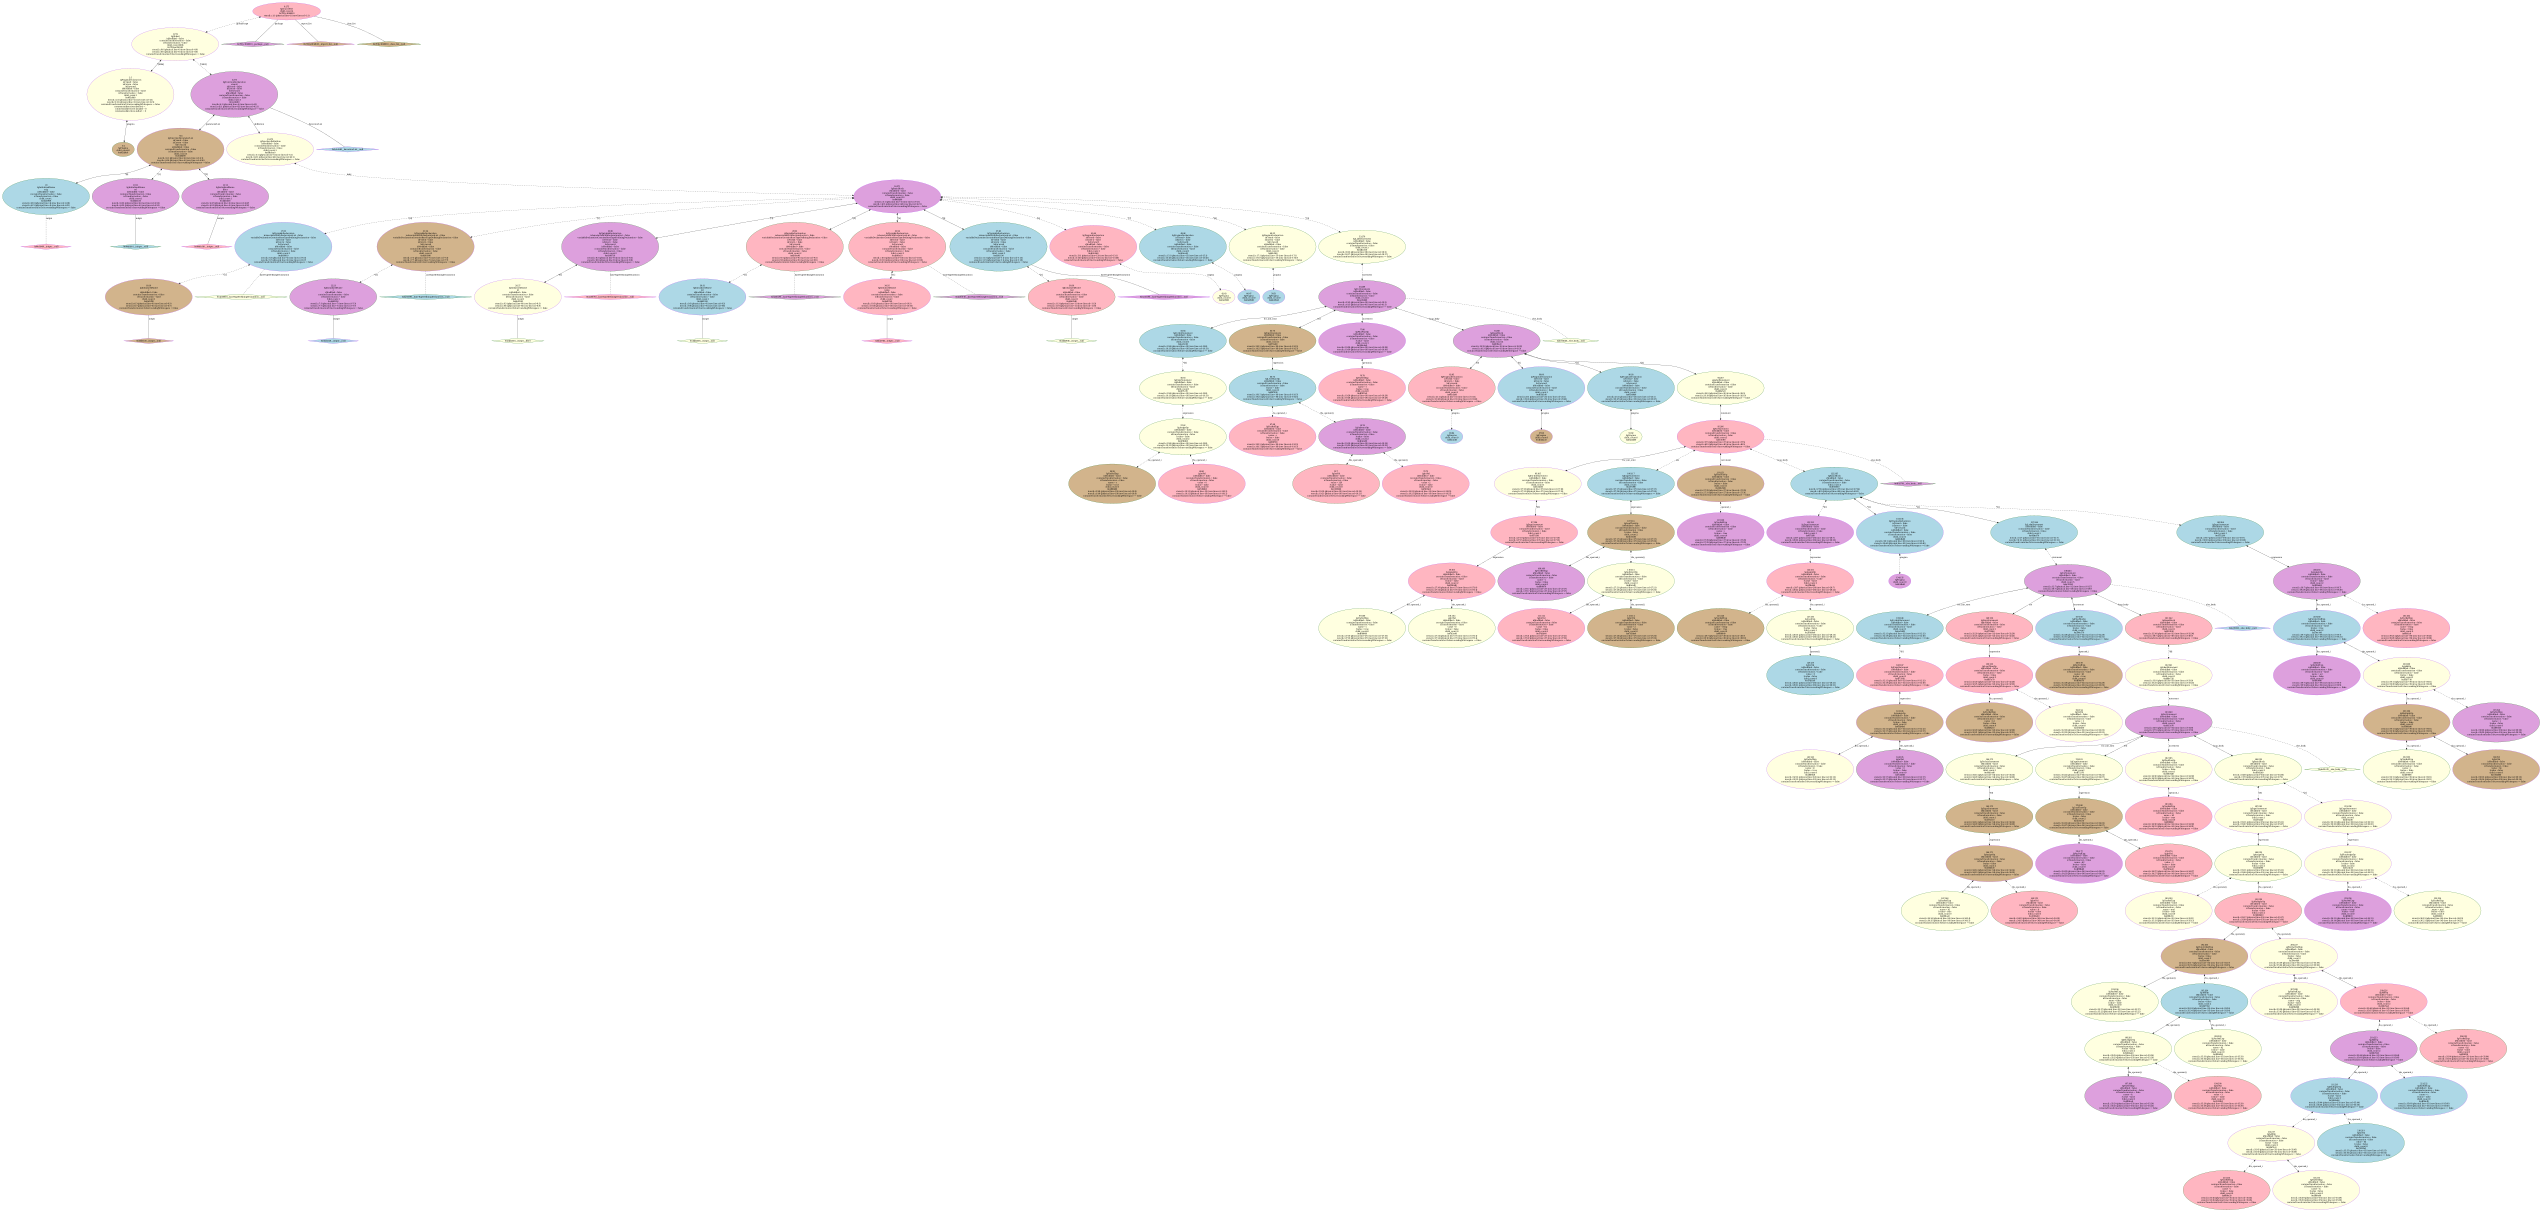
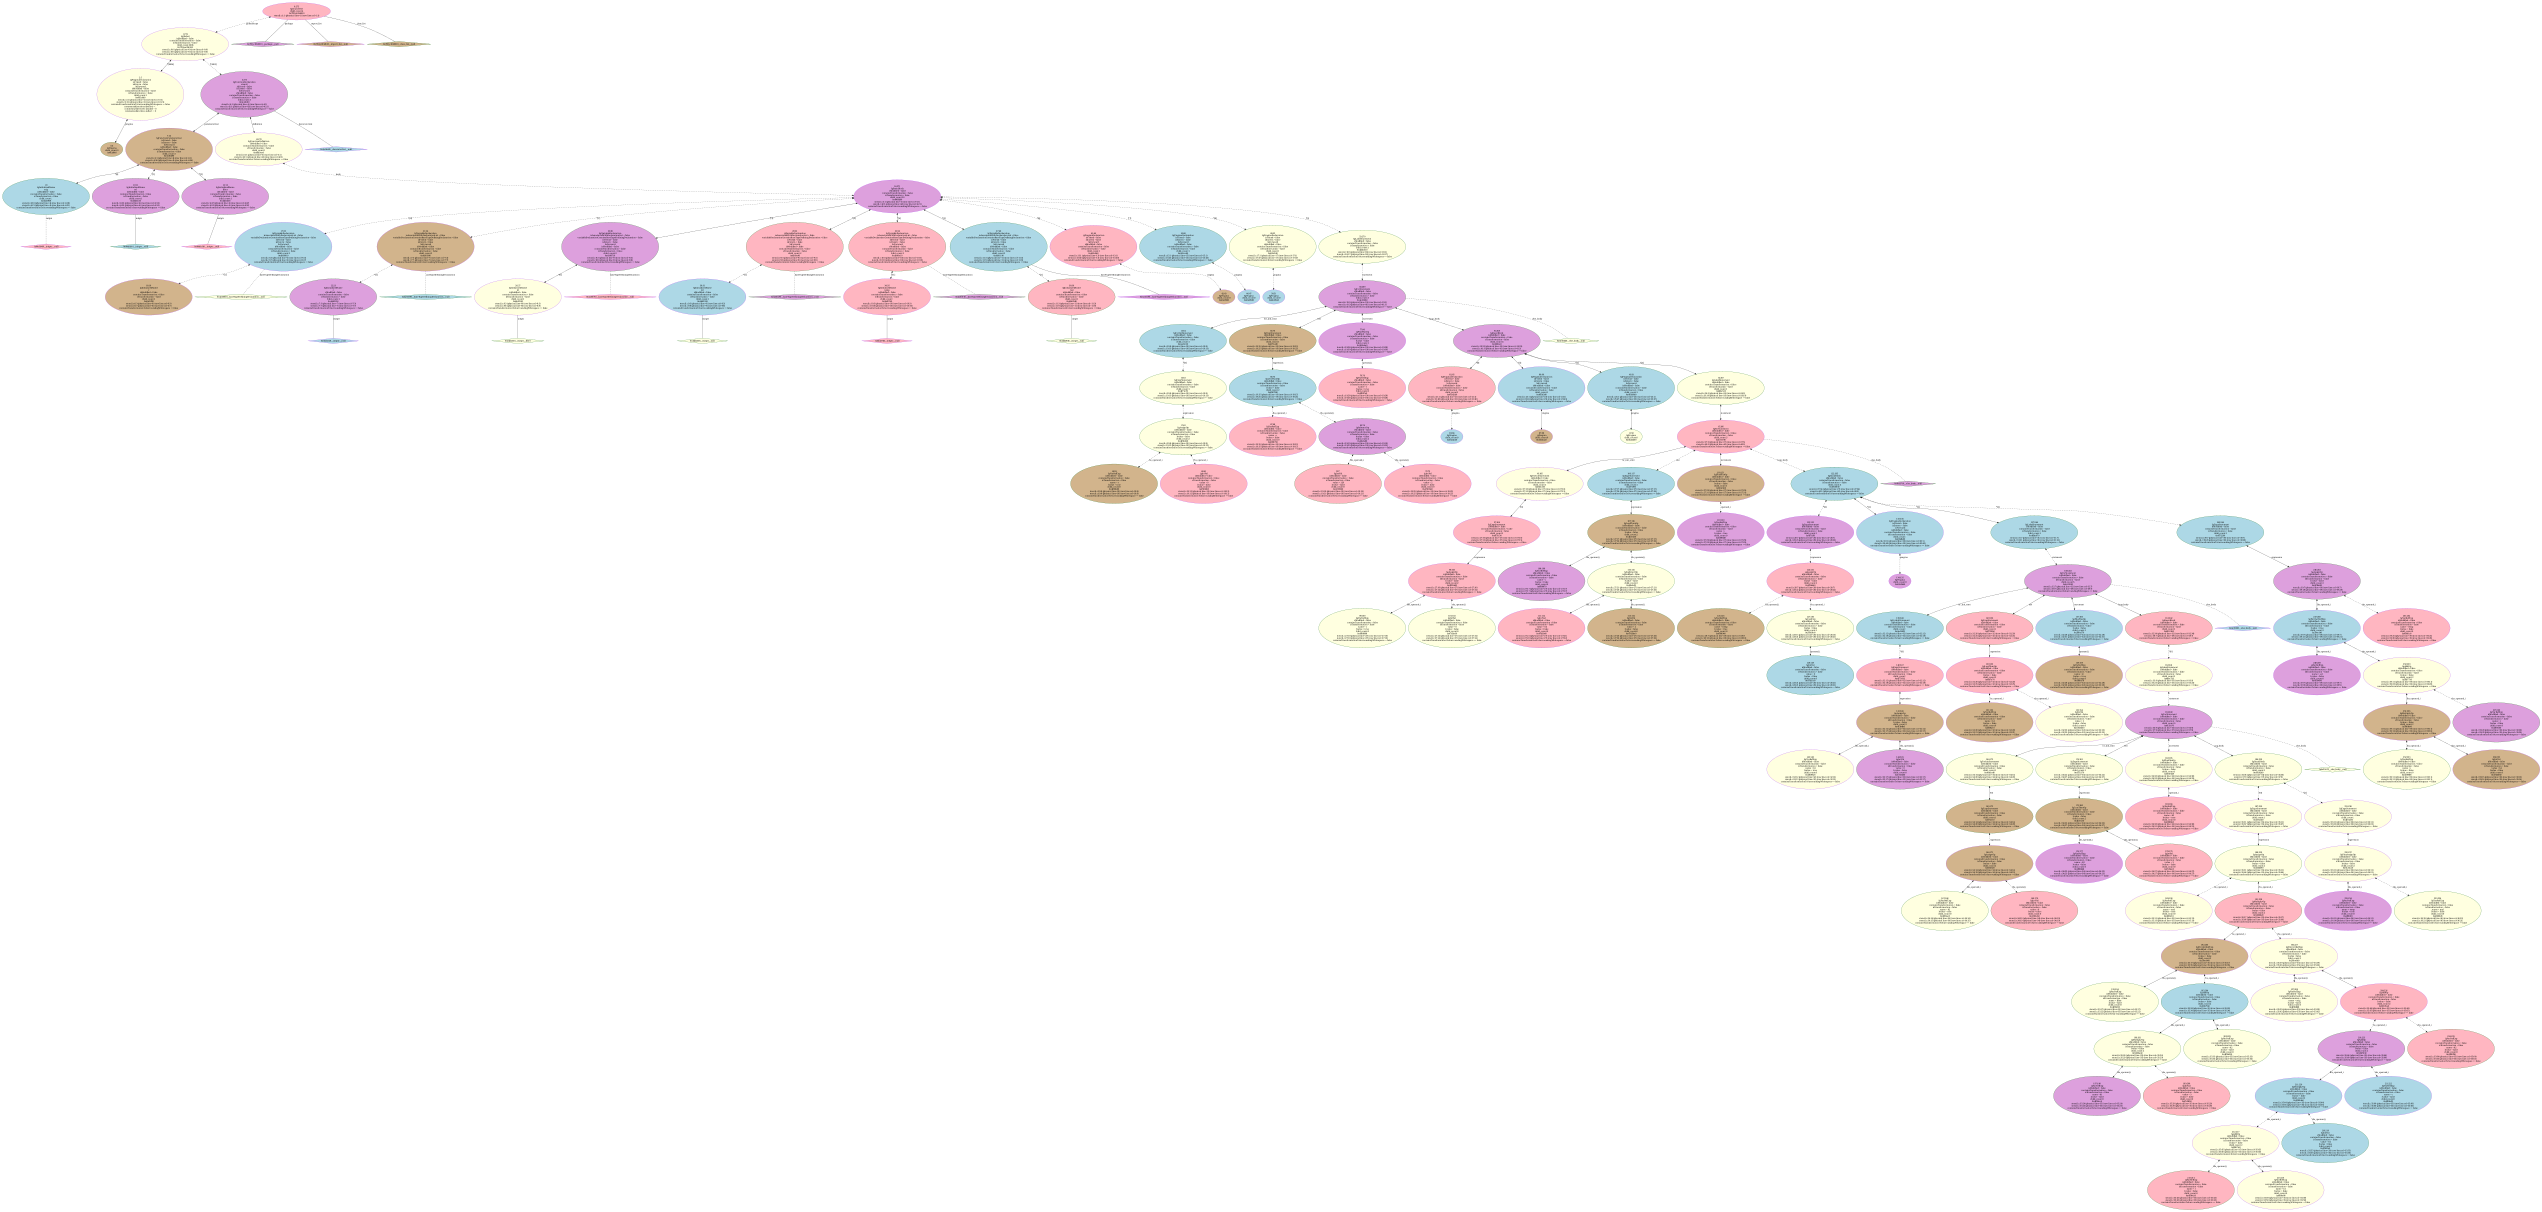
(1224, 297) -> (1224, 297)
(149, 341) -> none
